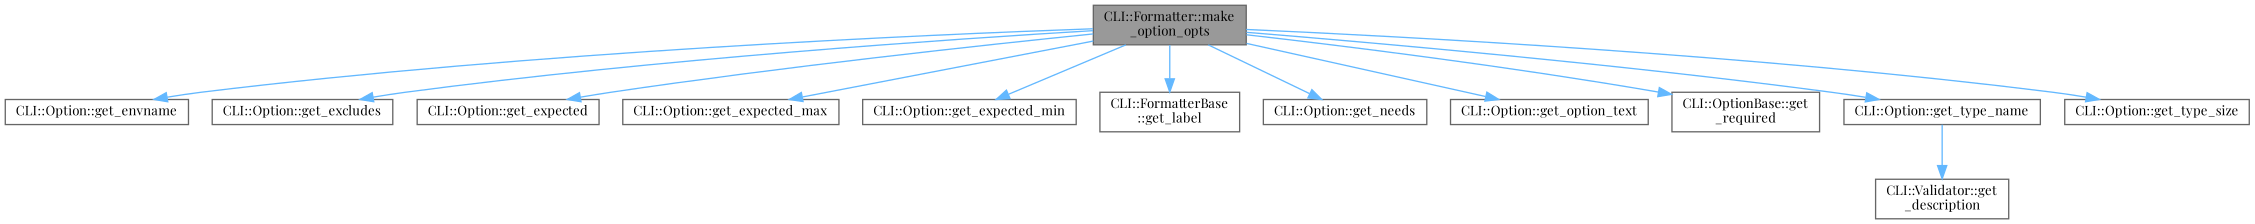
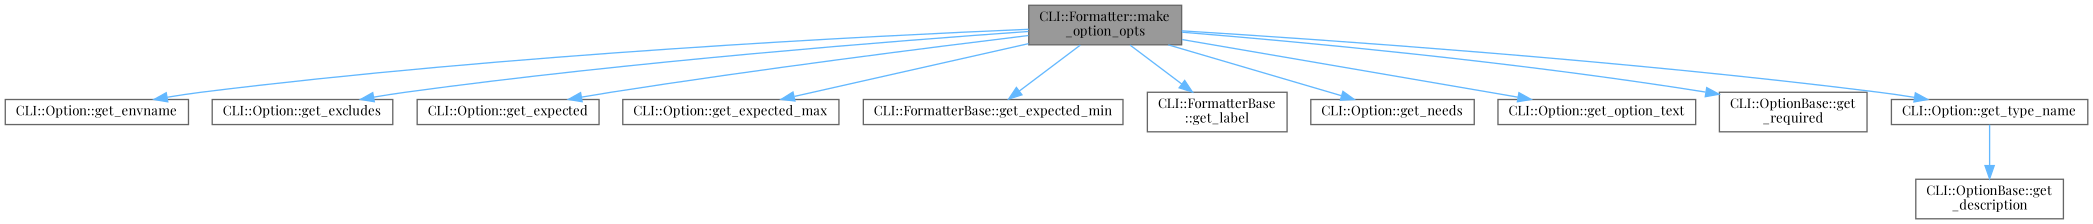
(969, 112) -> (993, 112)
(2157, 112) -> none
(1942, 199) -> (1990, 199)
